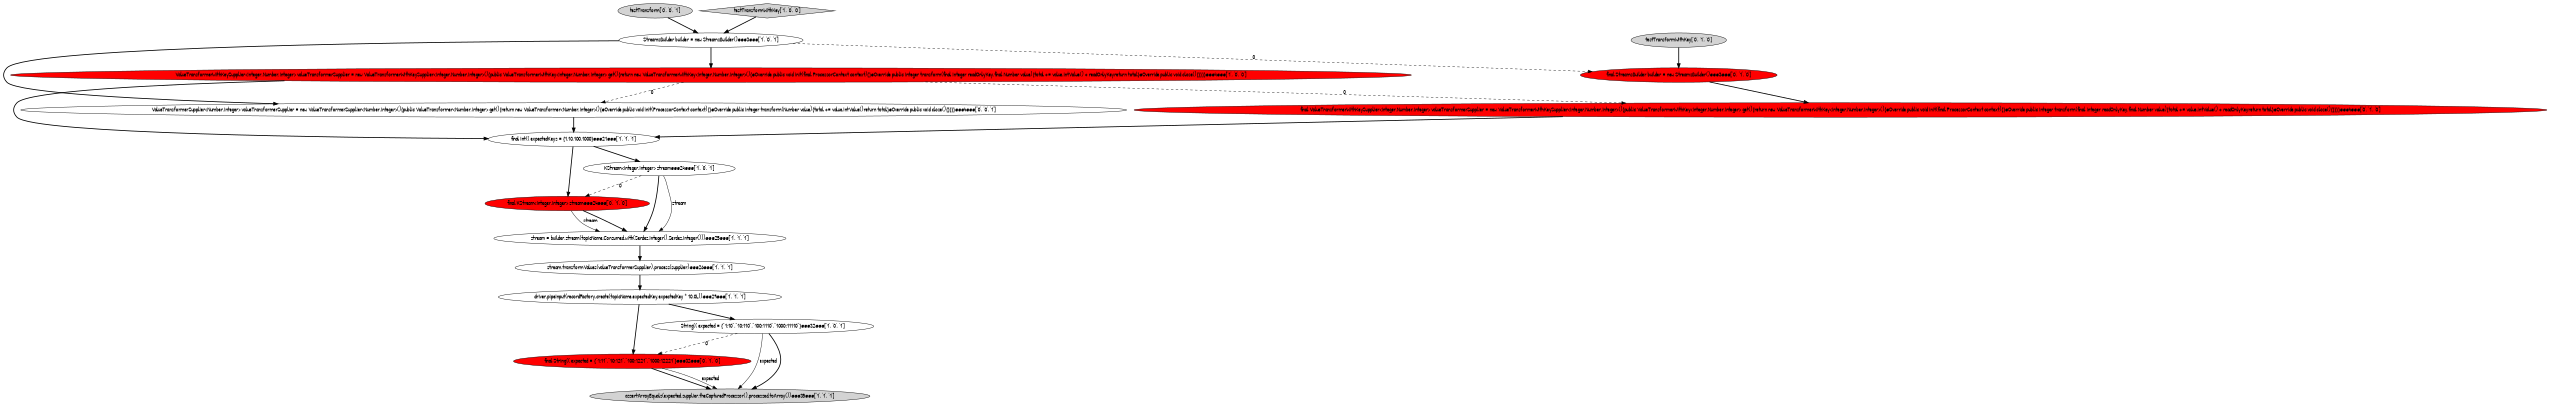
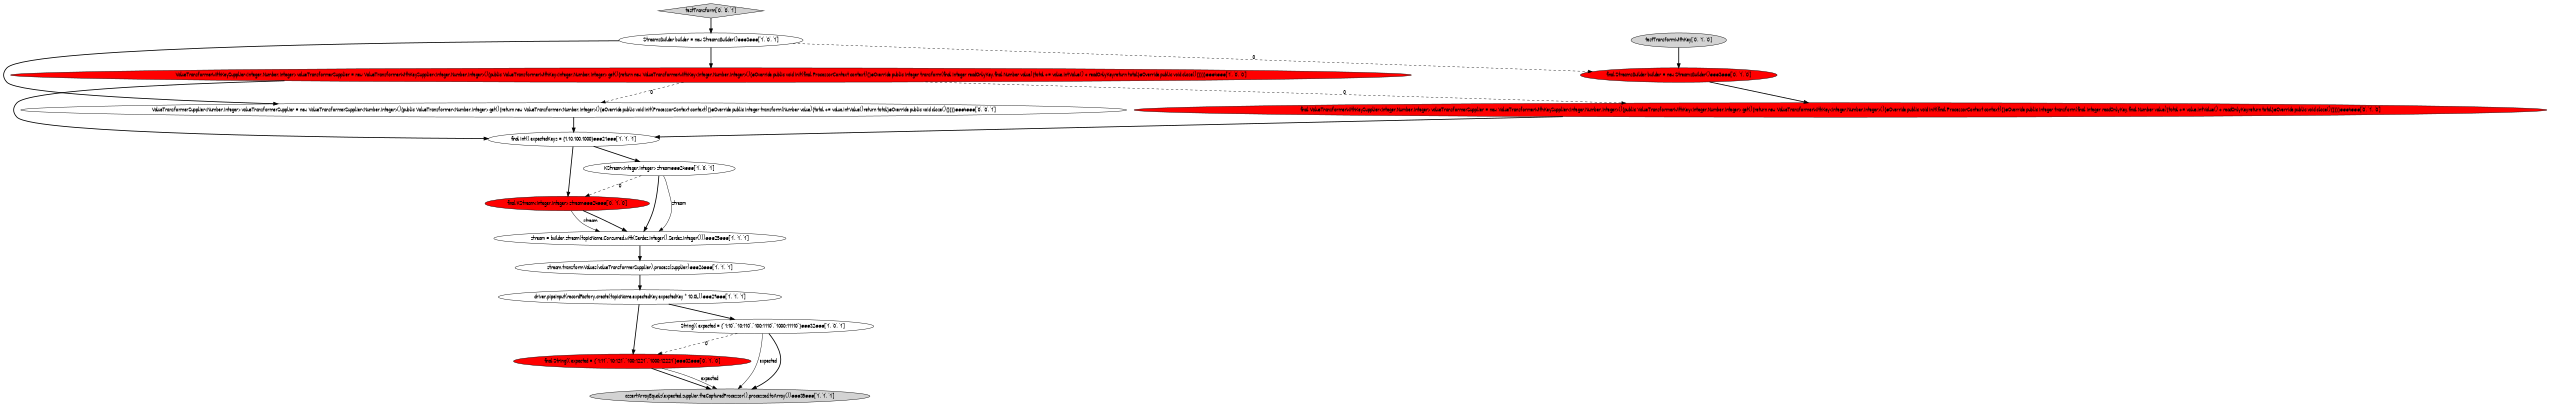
(655, 11) -> (711, 11)
(767, 11) -> none
